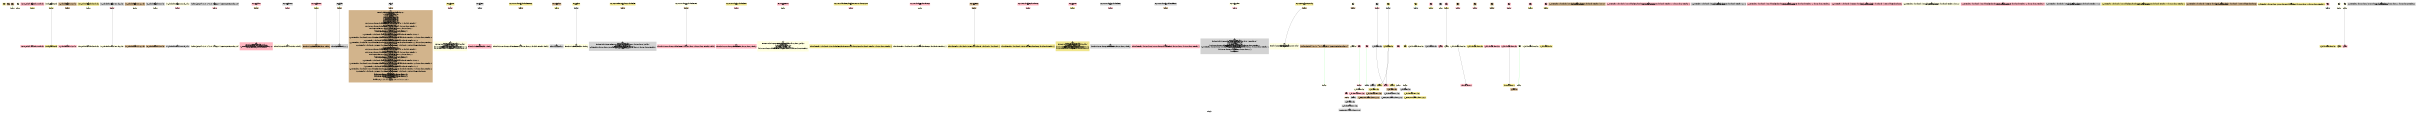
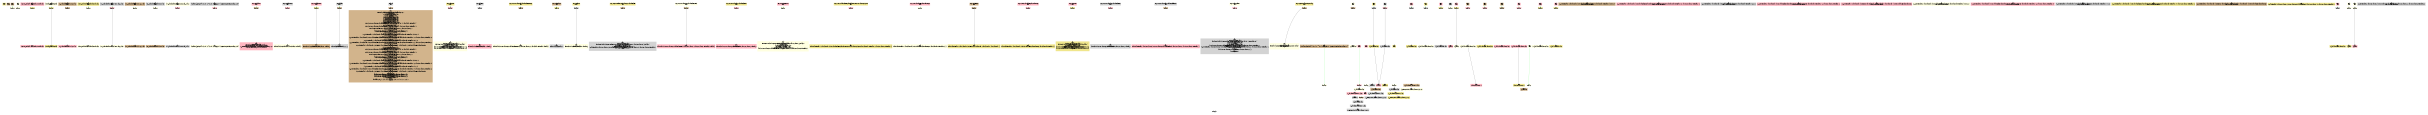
(1380, 85) -> none
(1369, 98) -> (1411, 89)
